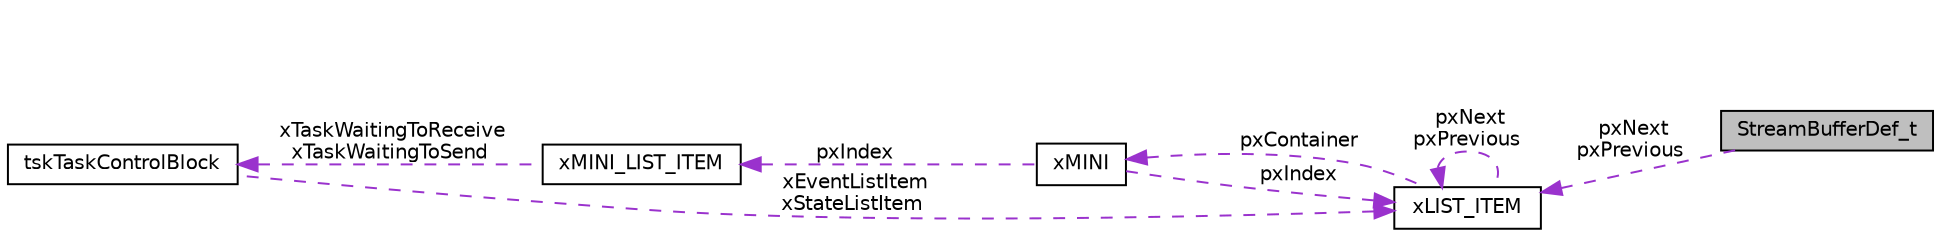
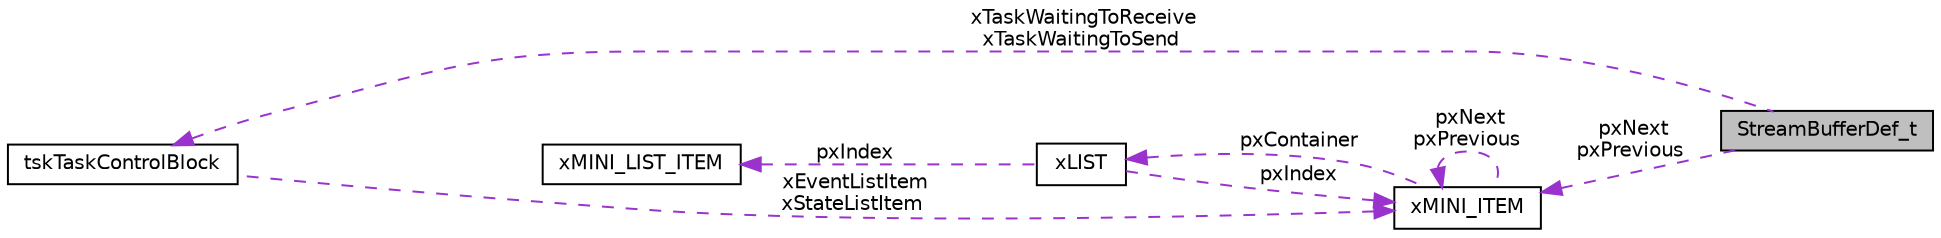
(400, 164) -> (981, 51)
(1081, 164) -> (1081, 164)
(1468, 208) -> (1468, 208)
